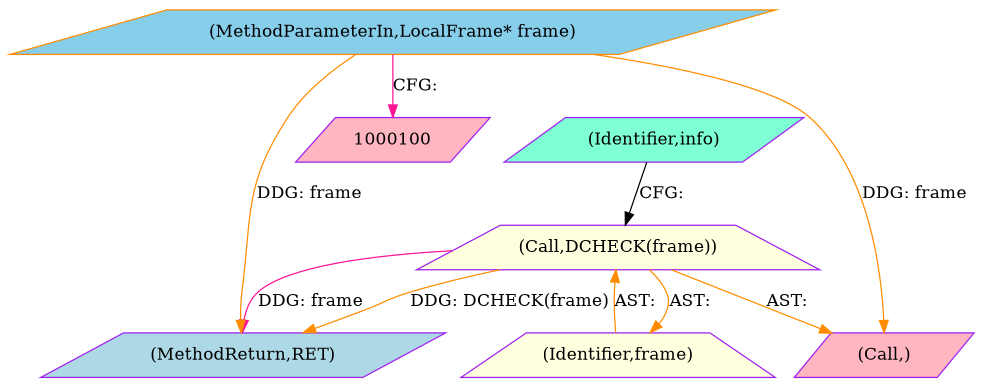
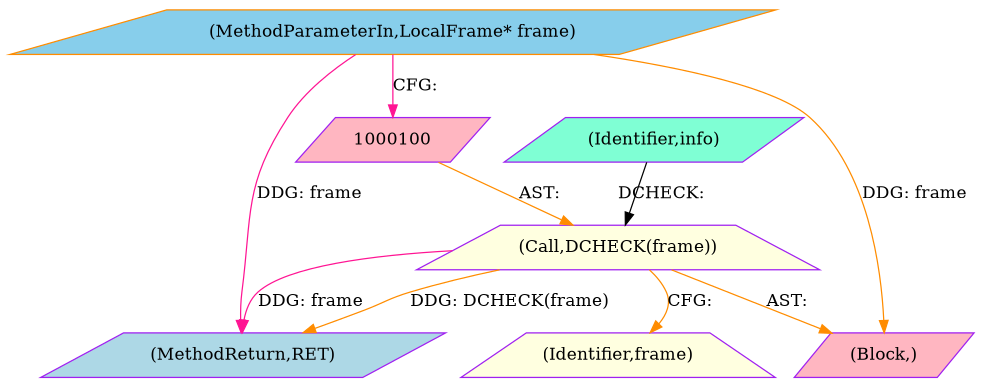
(261, 170) -> (261, 170)
(665, 194) -> (665, 194)
(693, 301) -> (693, 301)
(614, 308) -> (500, 191)
(884, 355) -> (884, 355)
